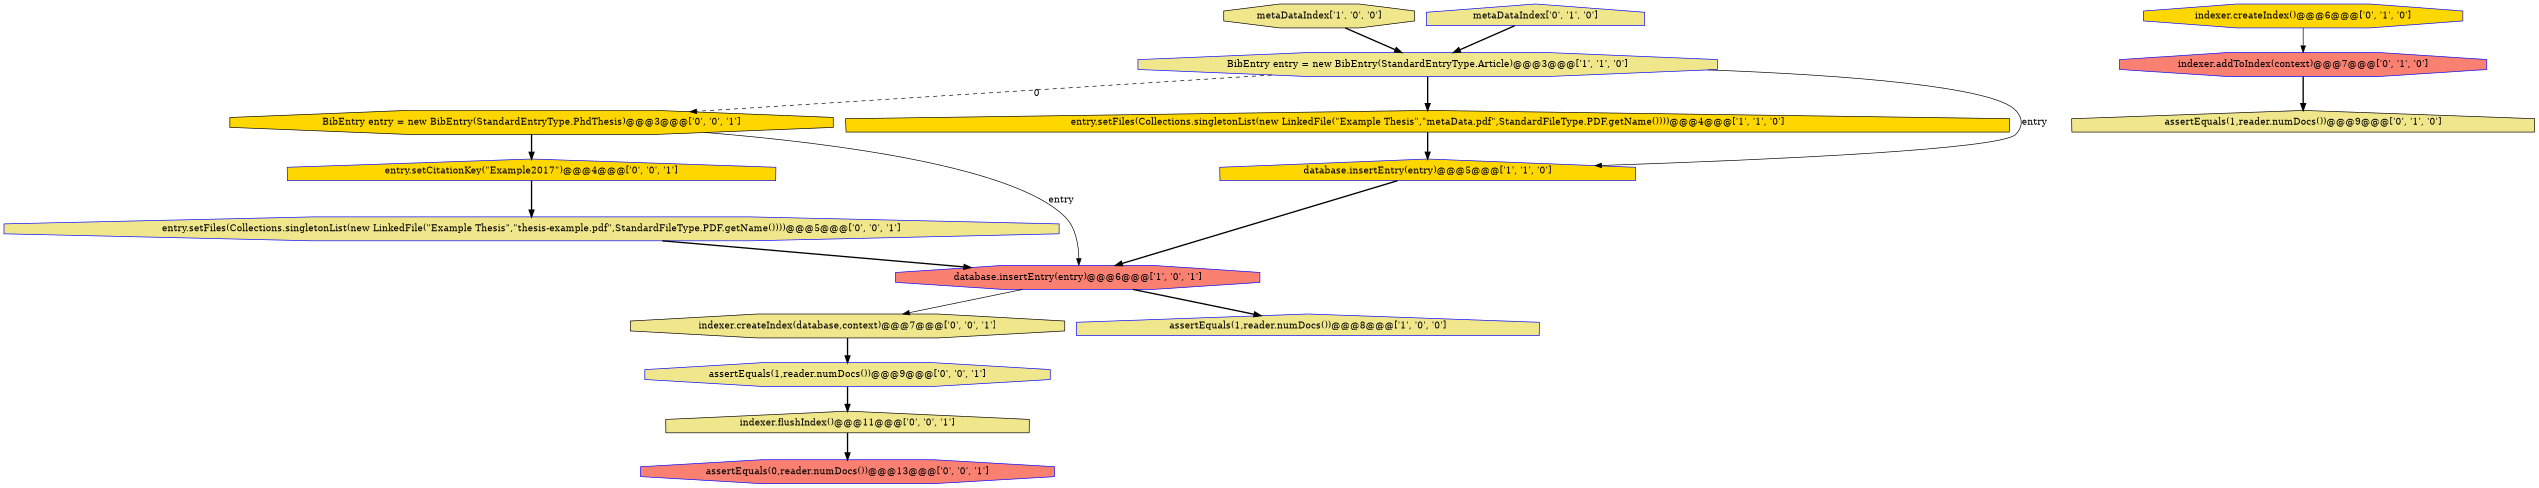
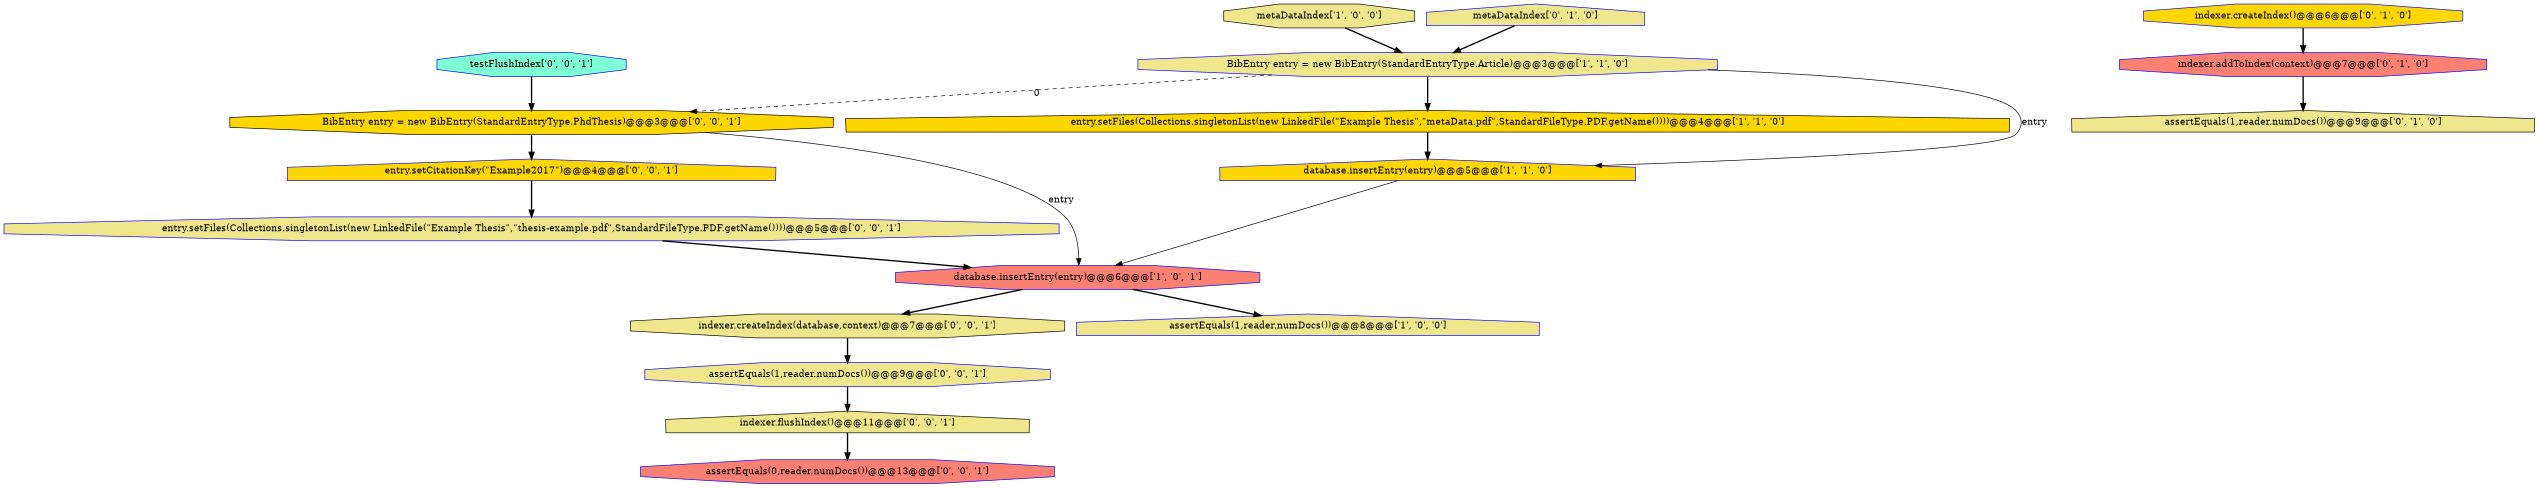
(2303, 37) -> (2303, 37)
none -> (532, 65)
(1260, 222) -> (1260, 222)
(966, 301) -> (966, 301)
